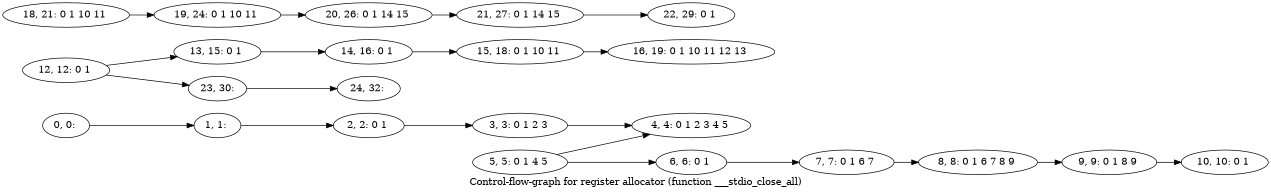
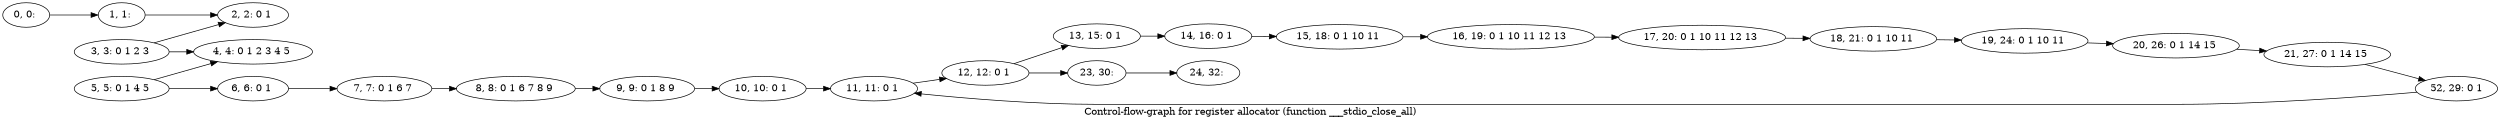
(691, 15) -> (2456, 89)
none -> (1702, 38)
none -> (874, 89)
(435, 125) -> (186, 34)
